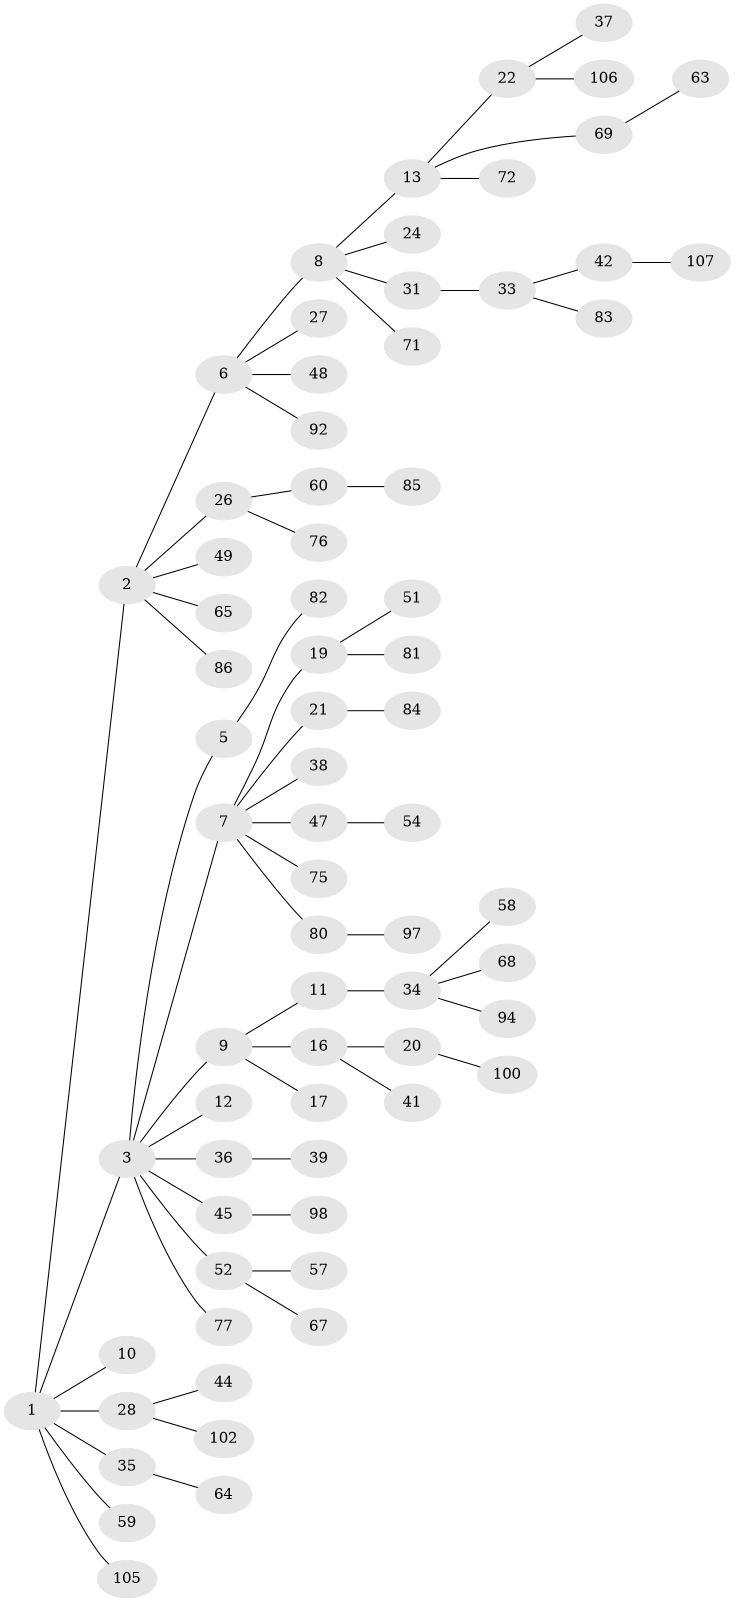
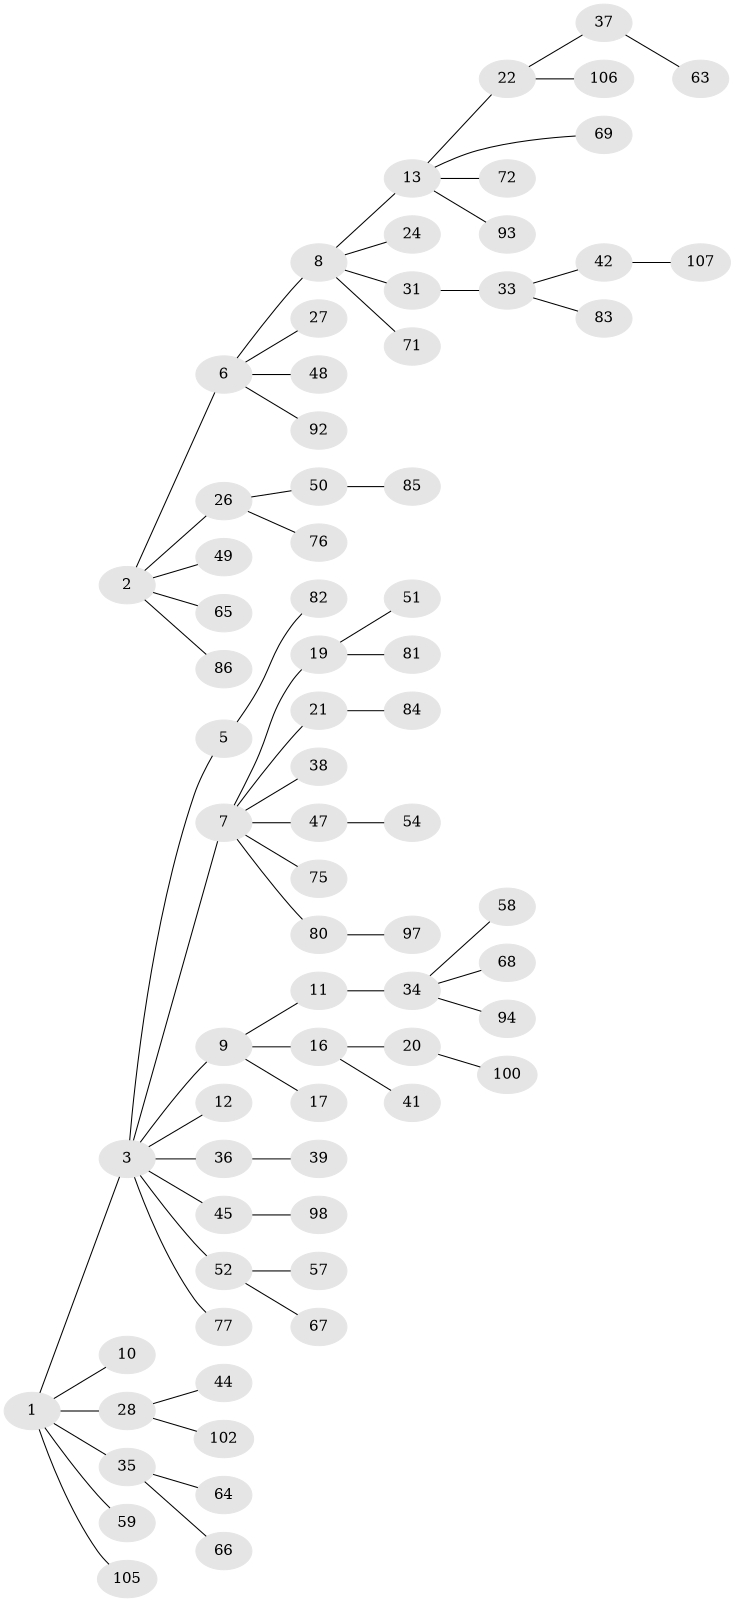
(652, 107) -> (652, 51)
none -> (507, 234)
(319, 487) -> (319, 487)
(80, 998) -> none
none -> (224, 1551)
